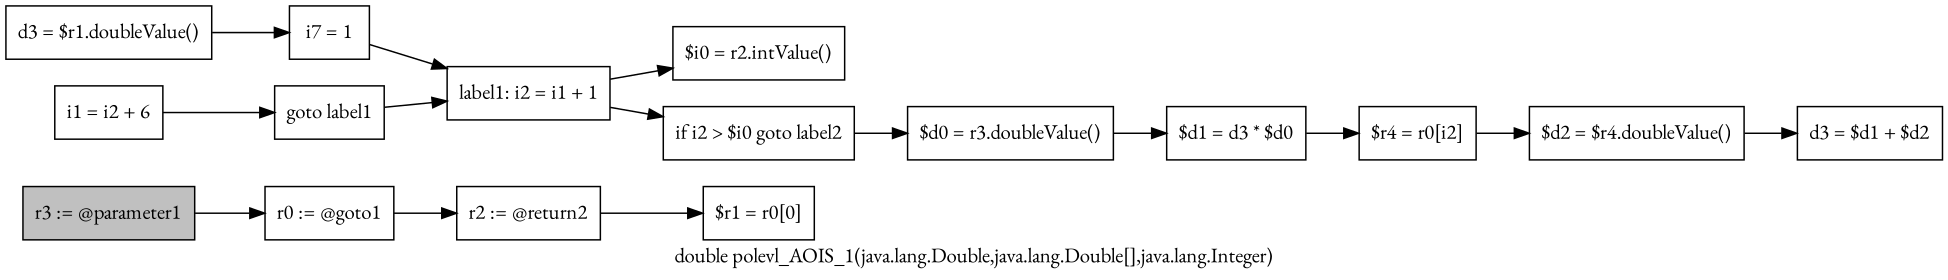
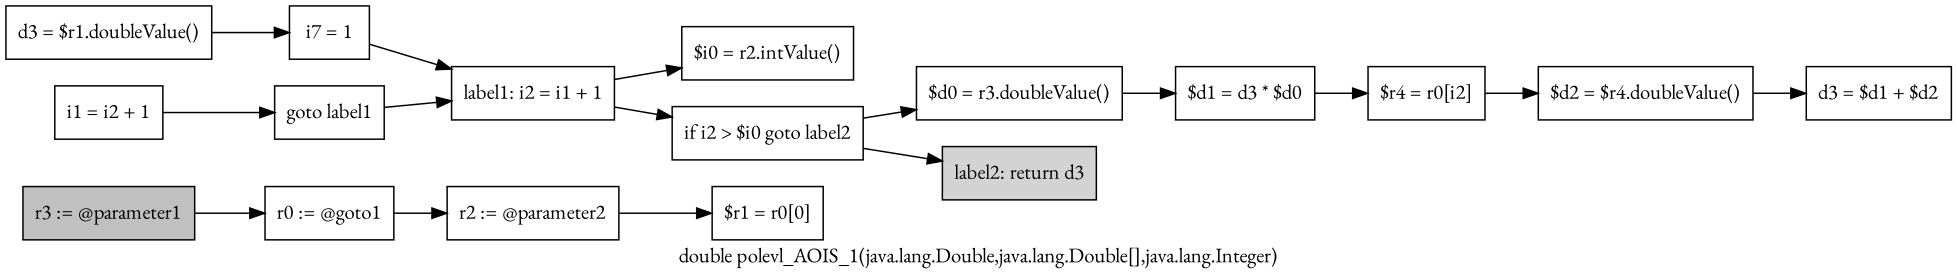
(109, 113) -> (109, 113)
none -> (1019, 173)
(529, 213) -> (533, 213)
